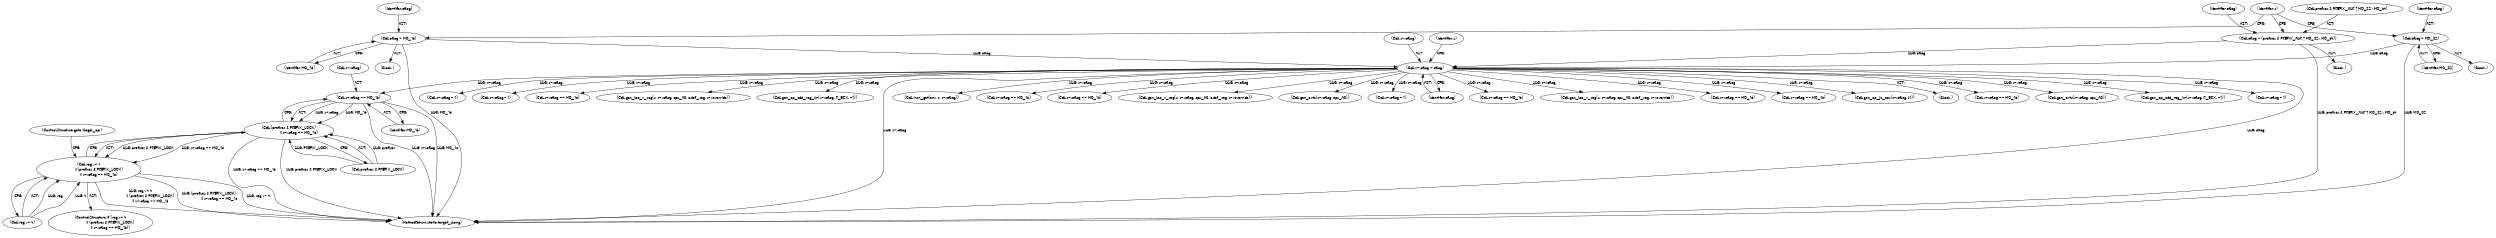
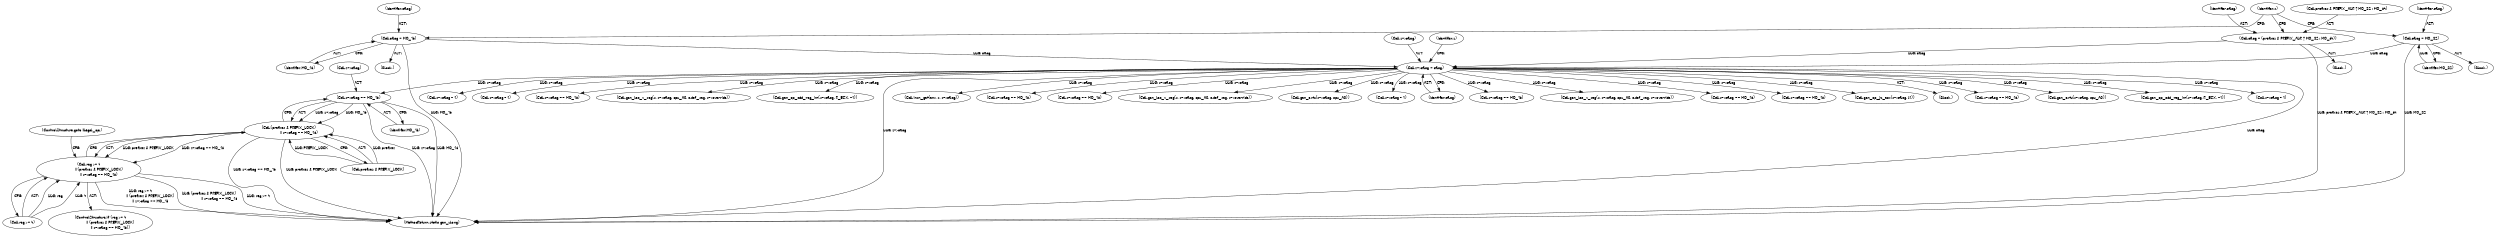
(2425, 53) -> (2425, 53)
(432, 223) -> (432, 223)
